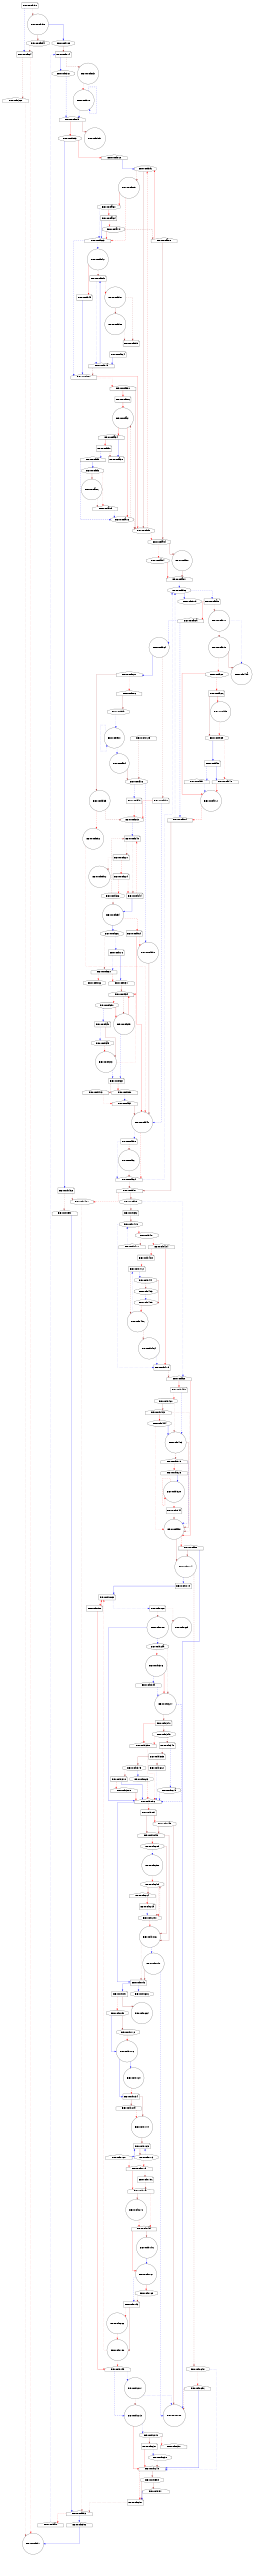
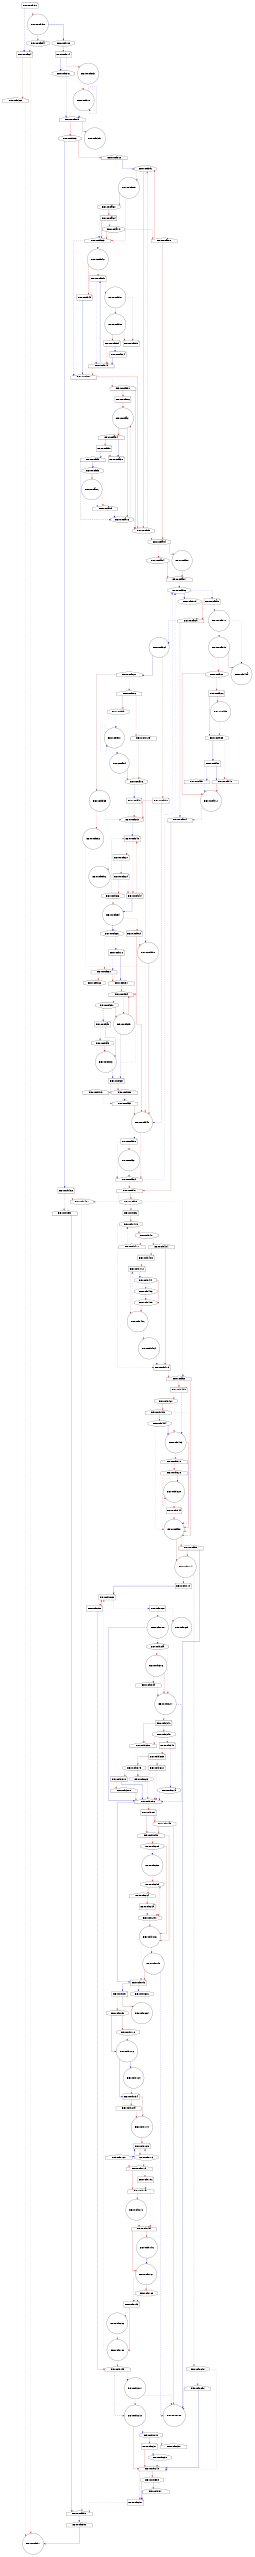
none -> (112, 343)
none -> (136, 715)
(50, 2525) -> none
